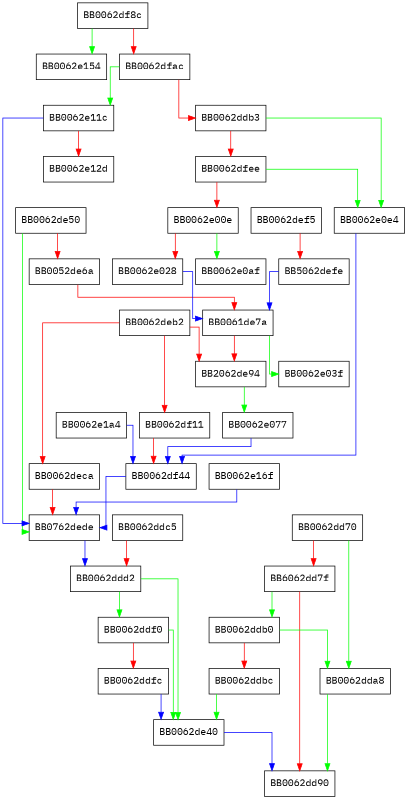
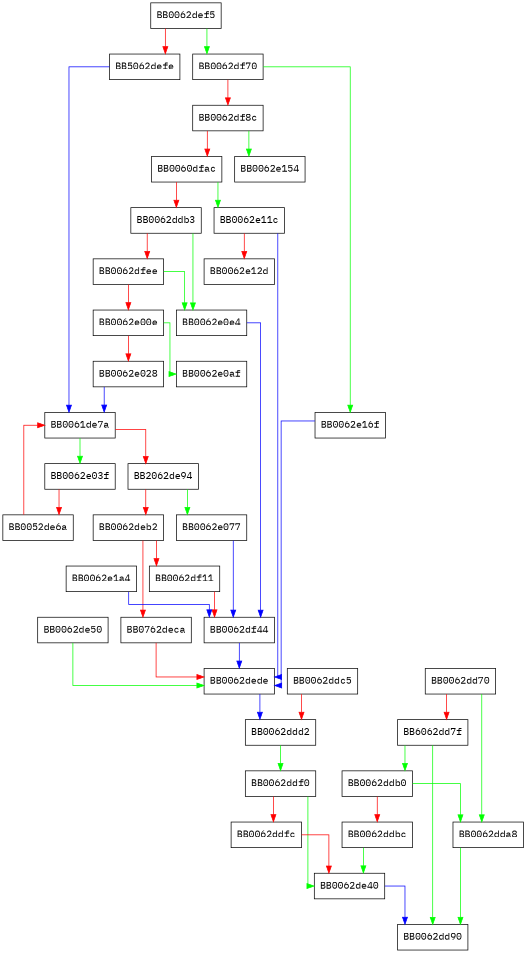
(155, 67) -> (187, 169)
none -> (228, 67)
(58, 242) -> (59, 498)
(199, 336) -> (146, 498)
(64, 476) -> (156, 630)
(64, 528) -> (239, 681)
(178, 627) -> none
(300, 678) -> (433, 831)
(161, 703) -> (329, 837)
